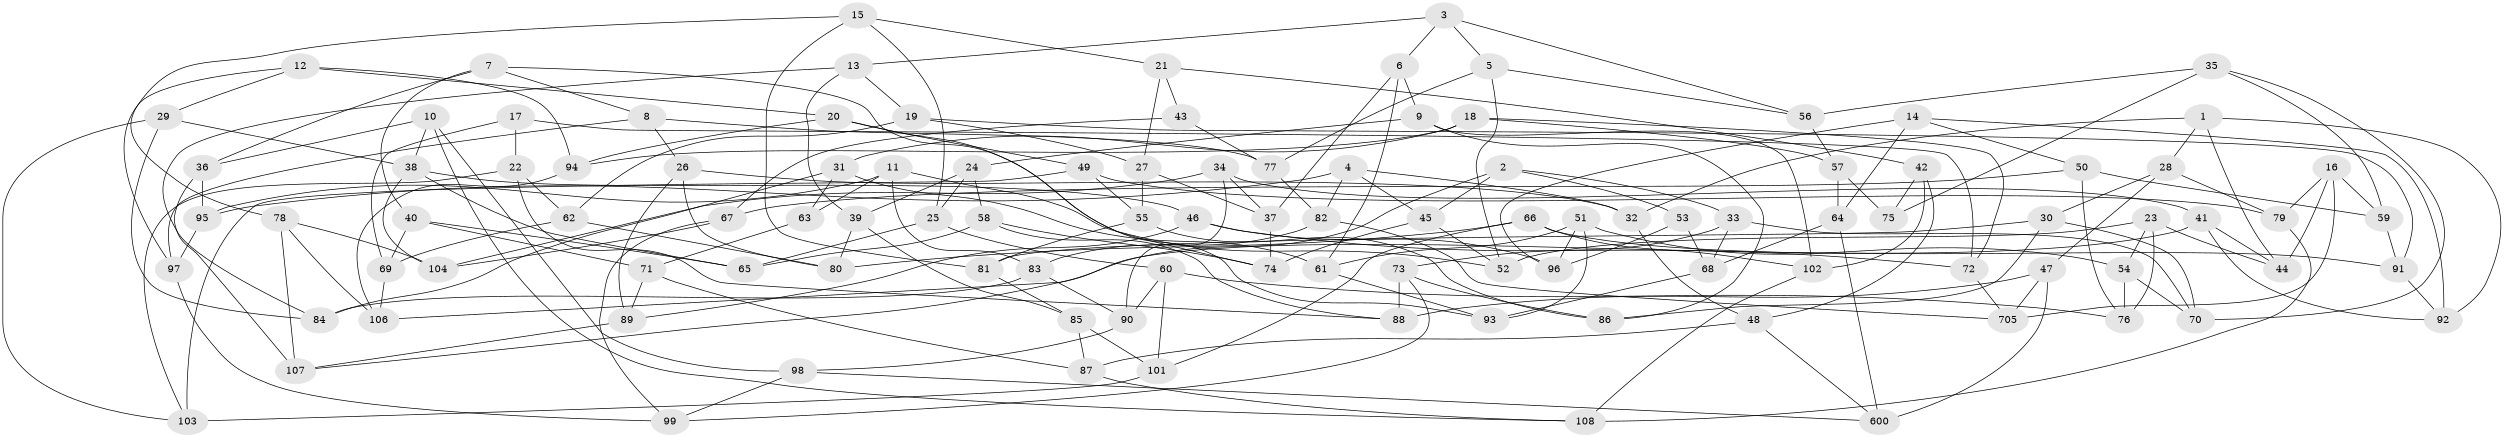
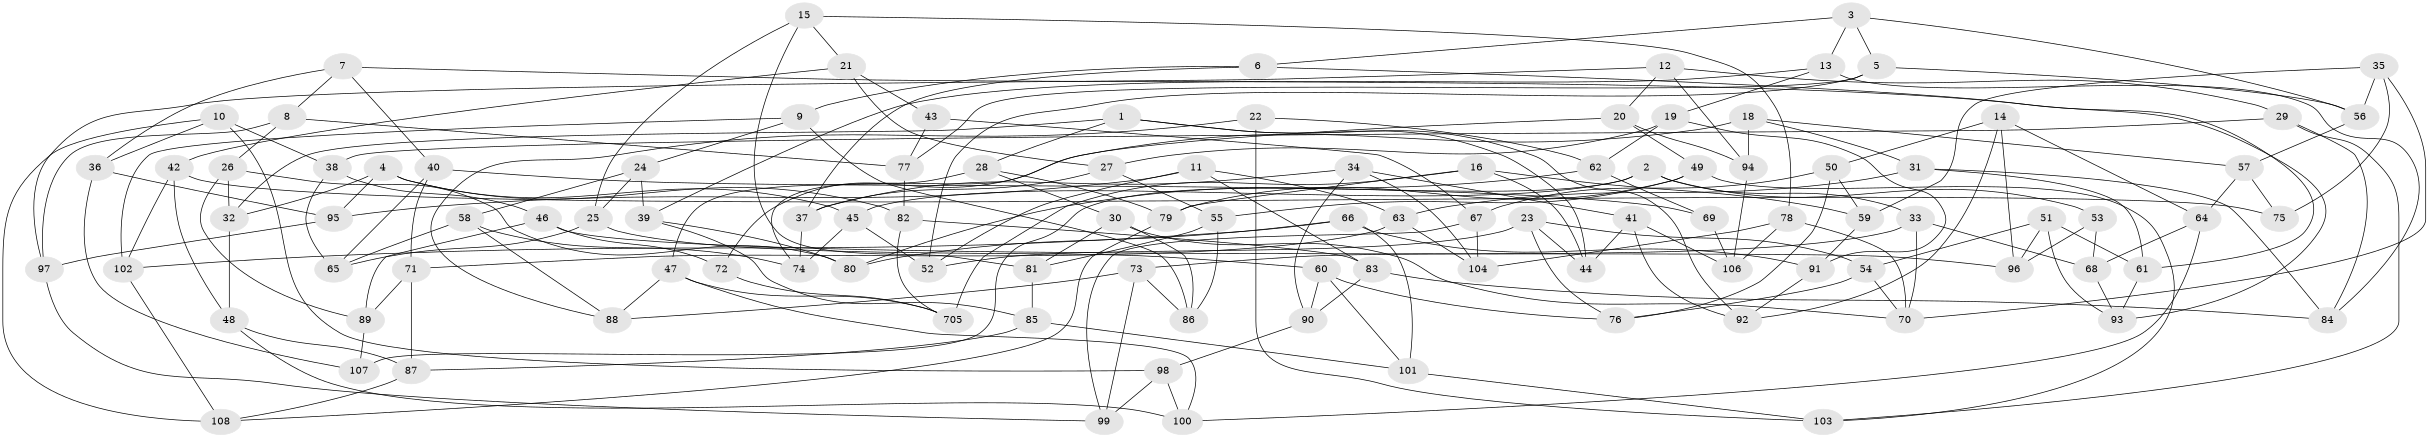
(516, 117) -> none
(384, 227) -> (1428, 237)
(288, 295) -> (1875, 246)
(1880, 422) -> (1183, 422)
